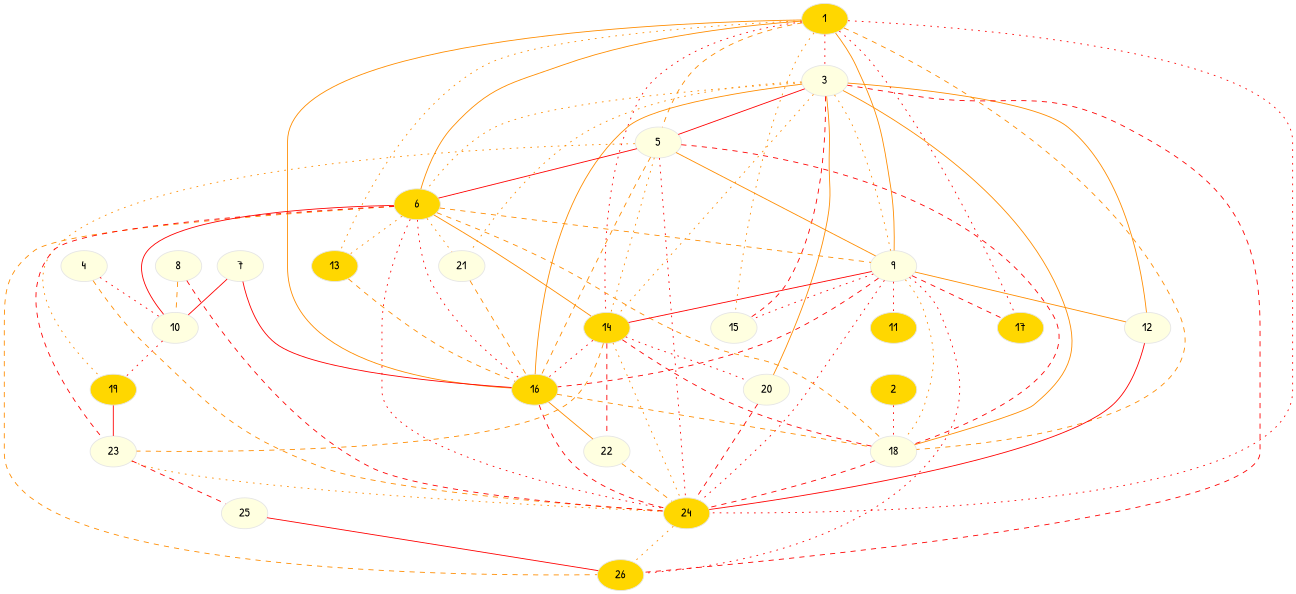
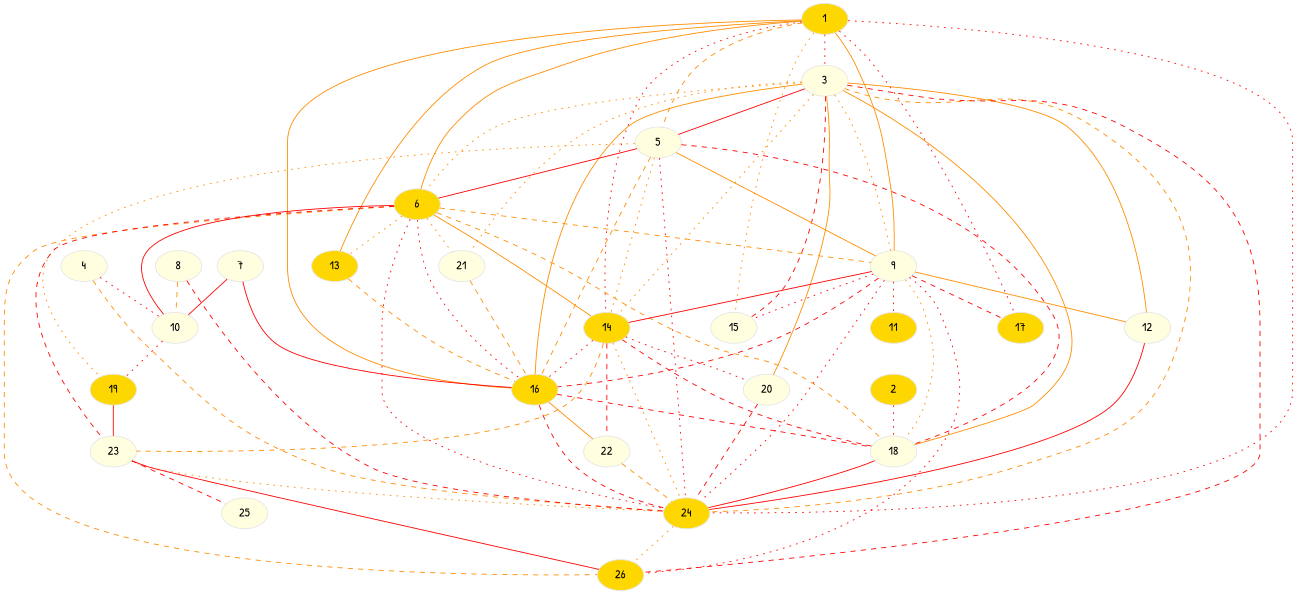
(524, 52) -> (524, 52)
(1151, 264) -> none
none -> (1176, 350)
(714, 421) -> (714, 421)
(792, 487) -> (792, 487)
(433, 544) -> (365, 517)
